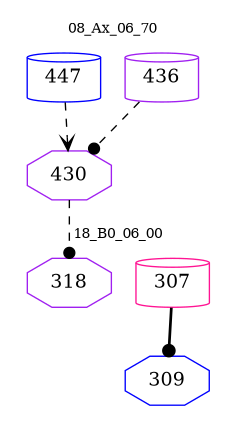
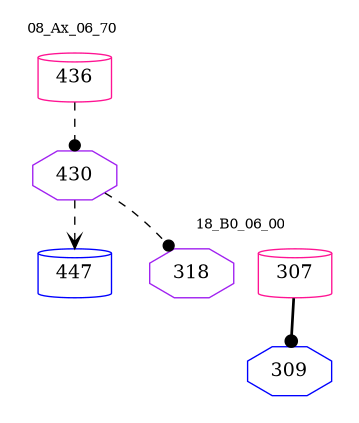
(162, 78) -> (75, 78)
(66, 120) -> (75, 218)
